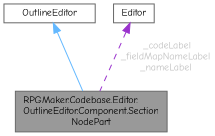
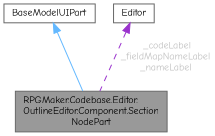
(50, 13) -> (50, 13)
